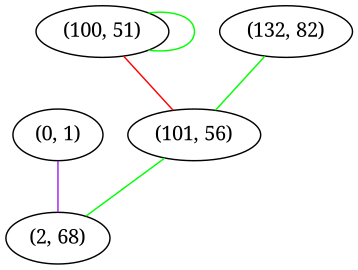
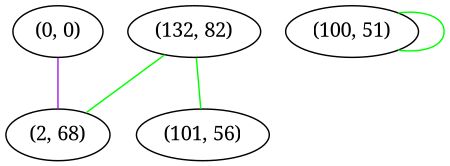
(148, 83) -> none
(58, 135) -> (58, 32)
(125, 187) -> (125, 84)
